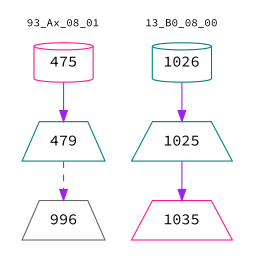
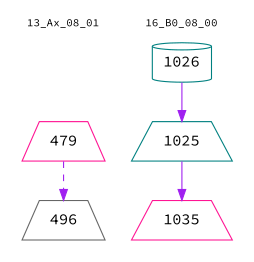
(64, 24) -> (64, 24)
(182, 24) -> (182, 24)
(64, 62) -> none
(64, 141) -> (64, 141)
(64, 220) -> (64, 220)
